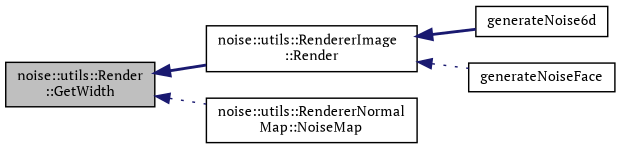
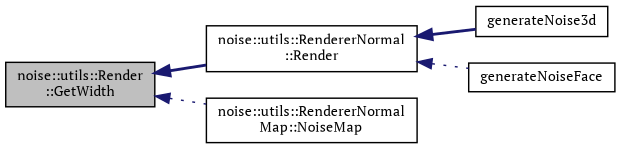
(542, 22) -> (542, 22)
(312, 49) -> (312, 49)
